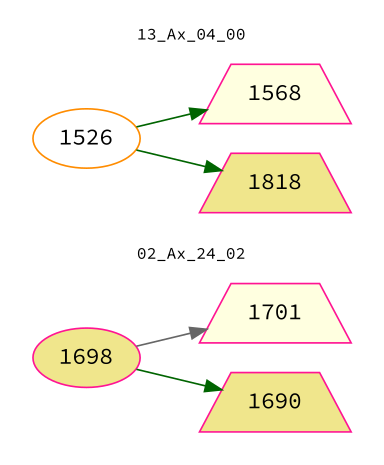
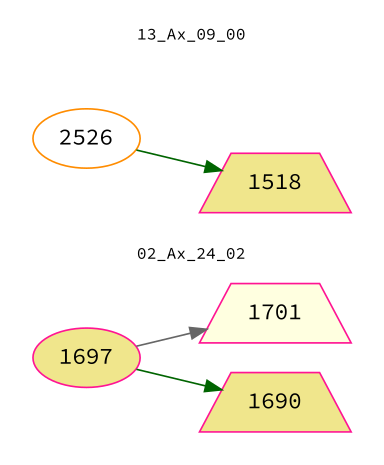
(192, 35) -> (192, 35)
(275, 94) -> none
(87, 138) -> (87, 138)
(275, 183) -> (275, 183)
(87, 358) -> (87, 358)
